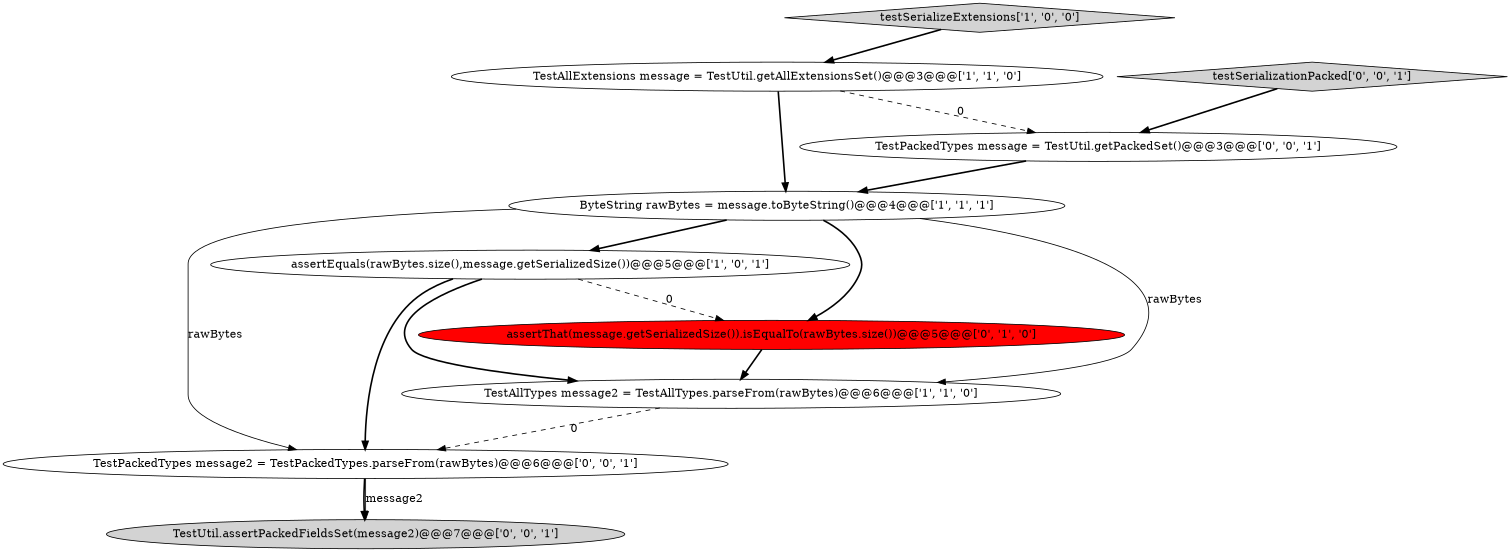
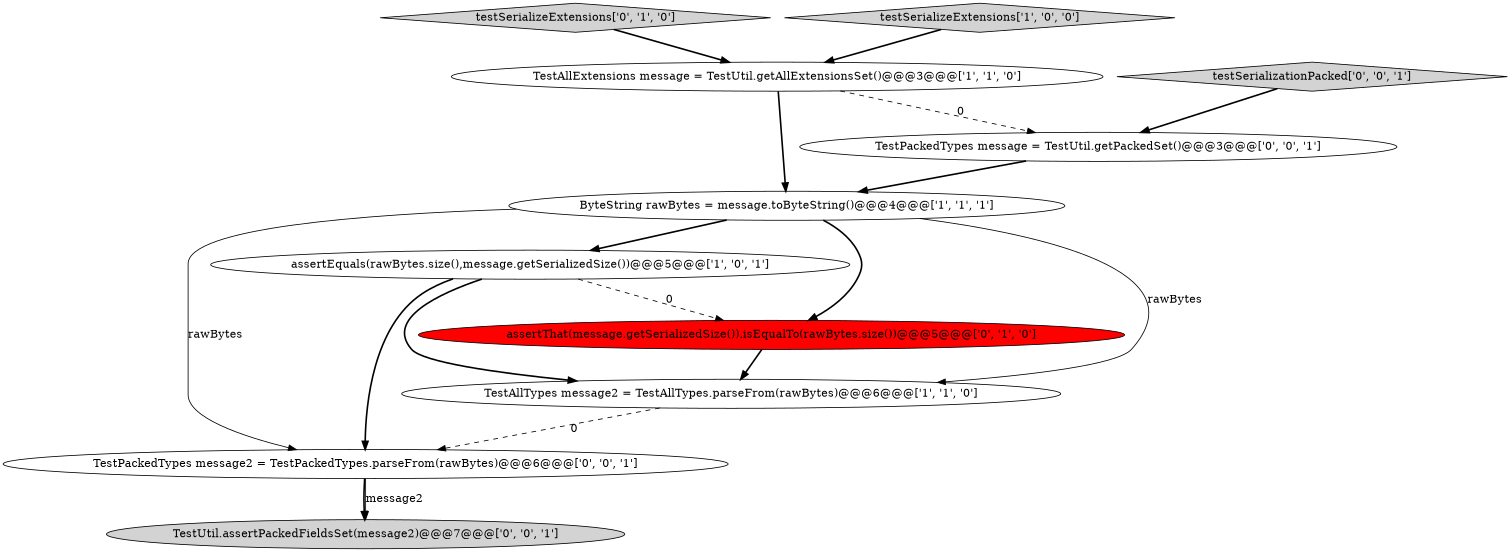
none -> (575, 18)
